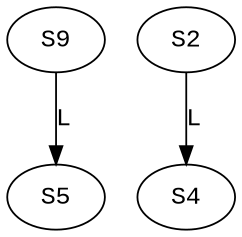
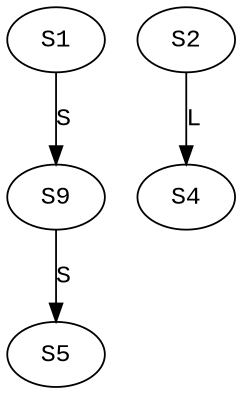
none -> (56, 40)
(64, 118) -> (64, 276)
